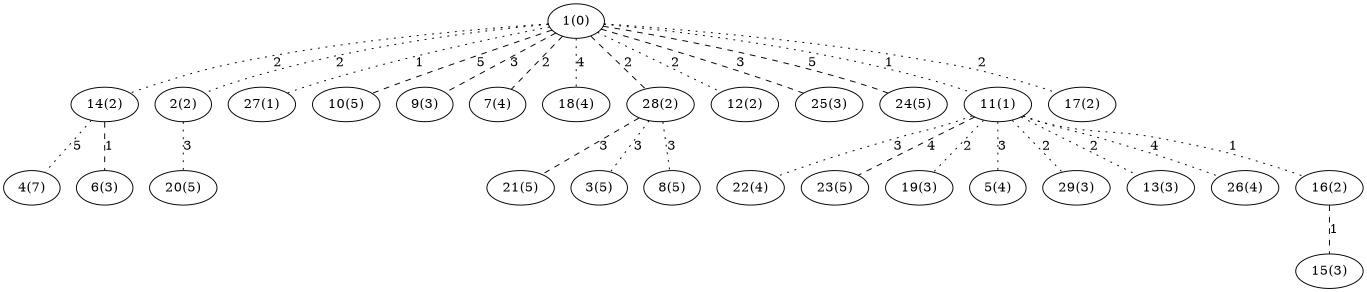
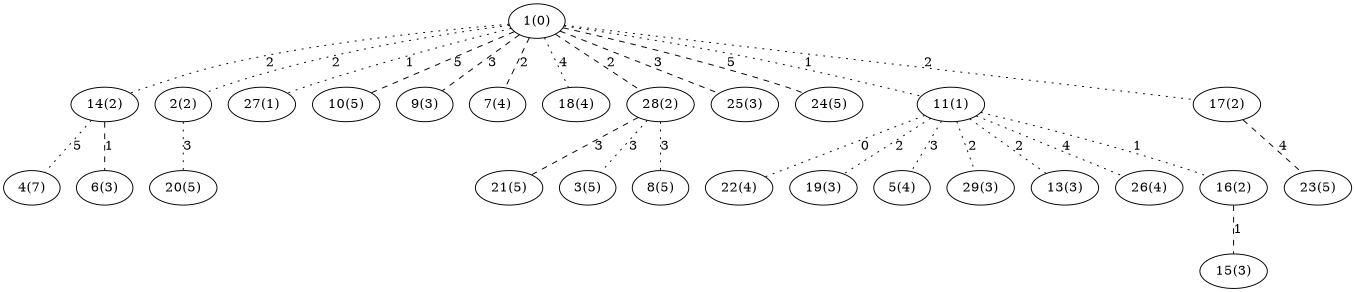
(745, 104) -> none
(898, 146) -> (866, 146)
(916, 146) -> (1272, 146)
